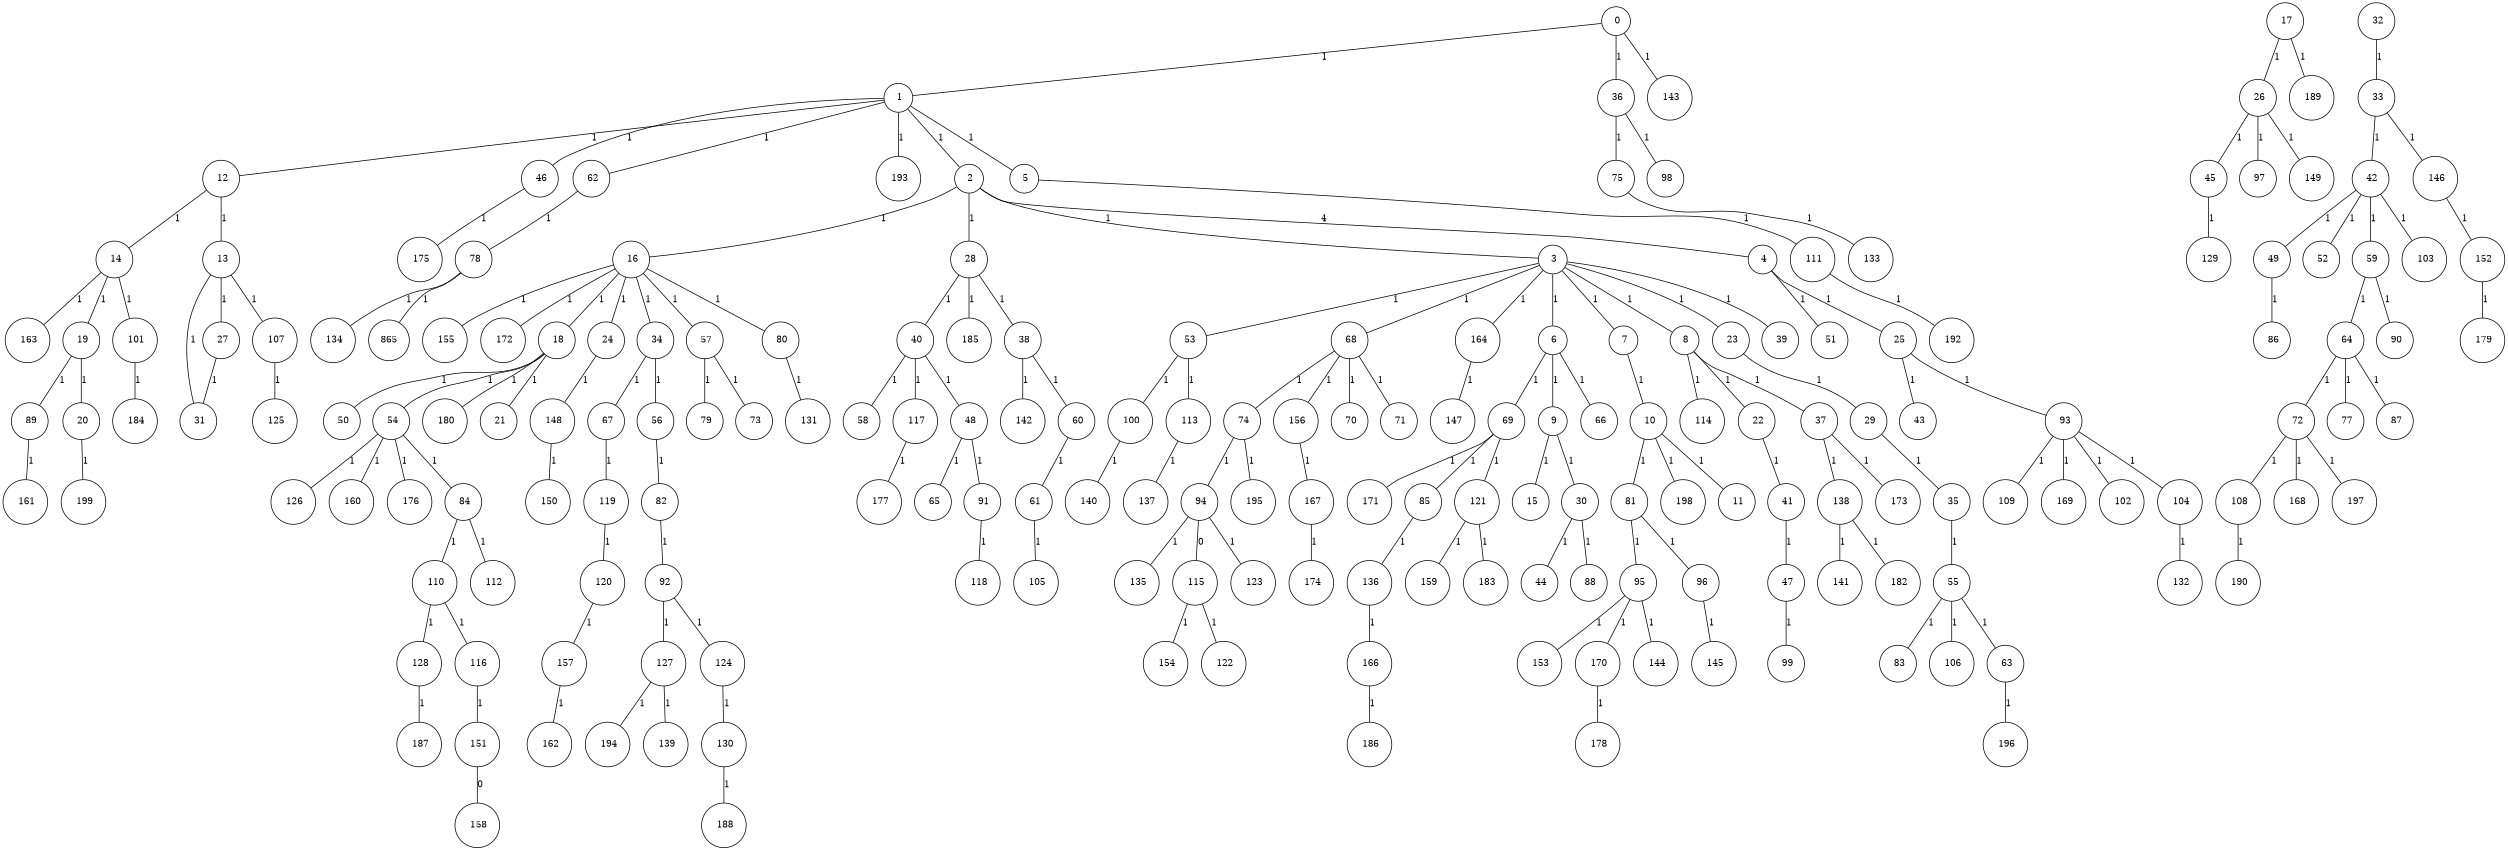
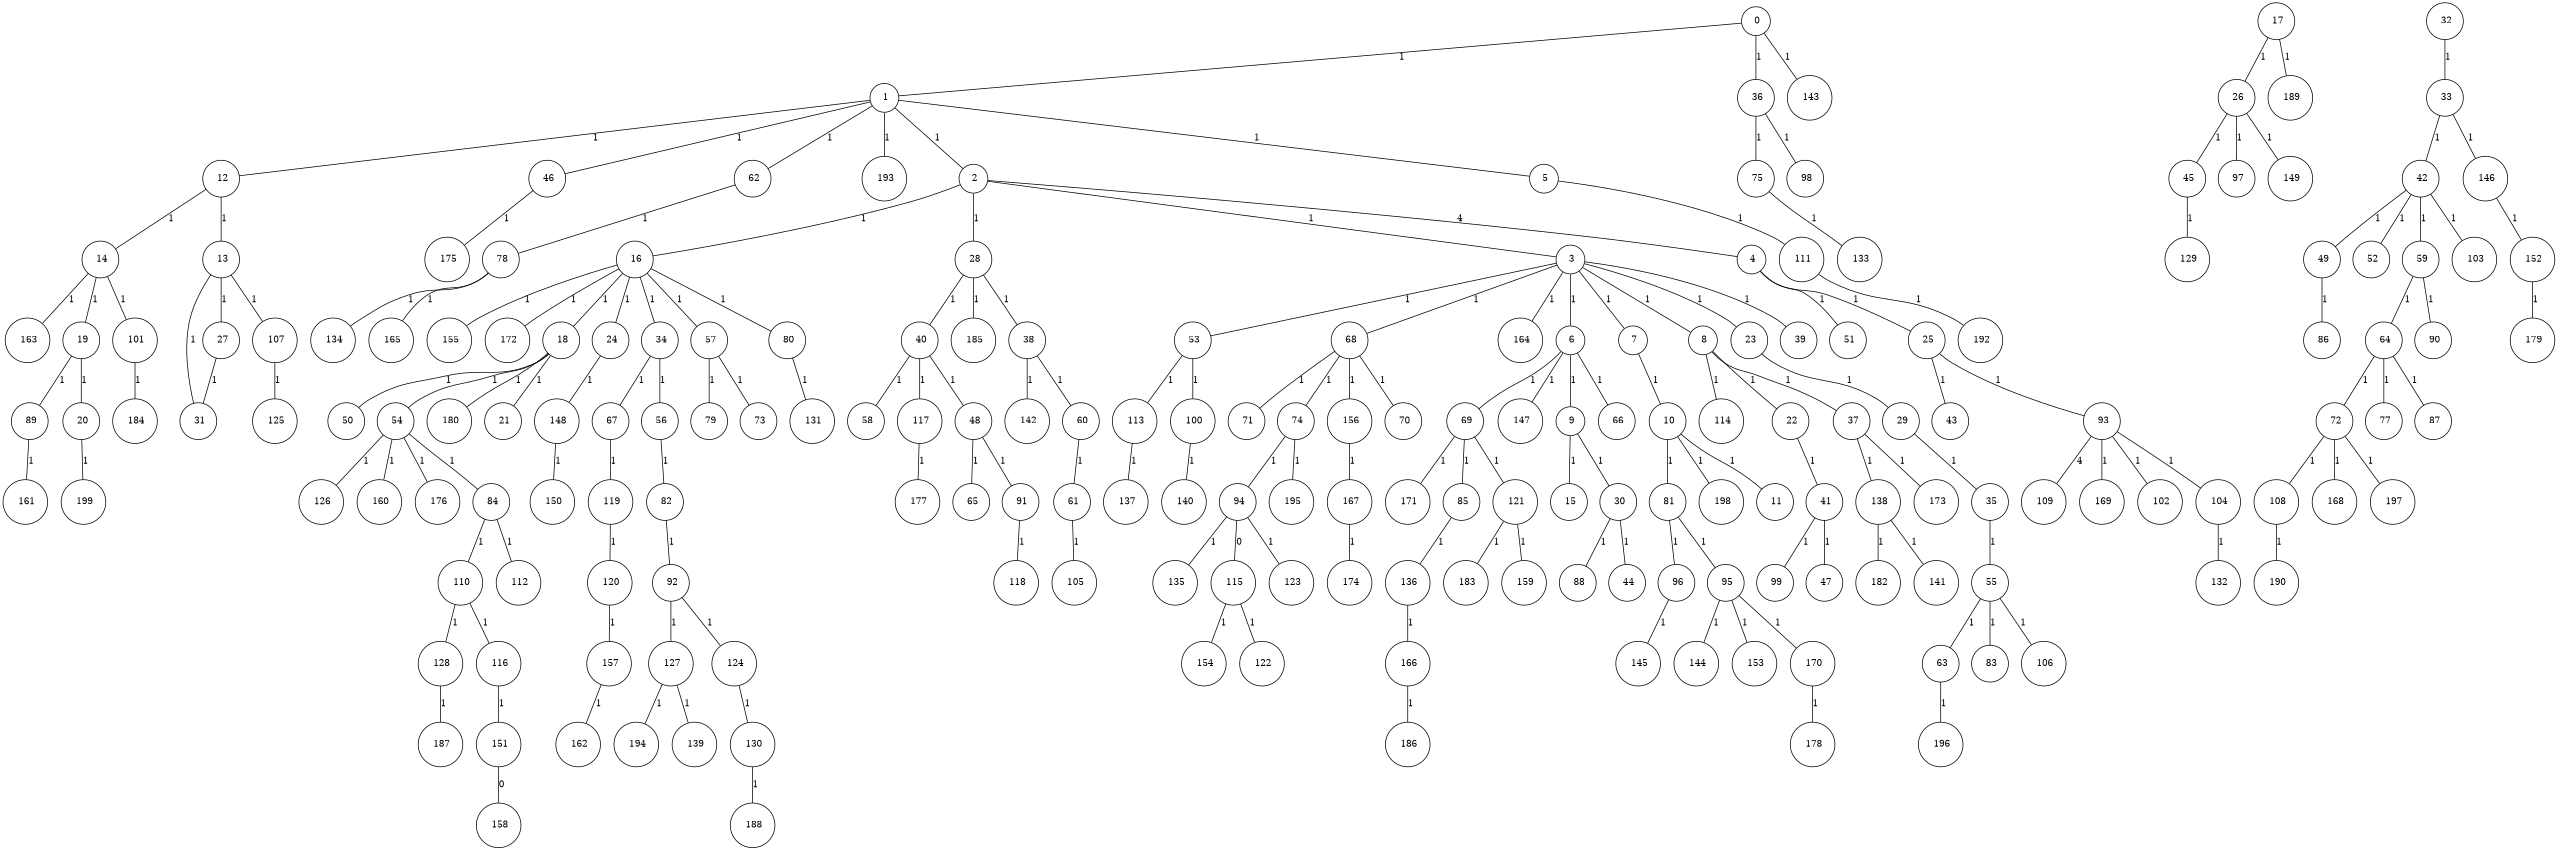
(389, 340) -> (391, 340)
(1465, 381) -> (1547, 377)
(2042, 462) -> (2080, 462)
(1786, 623) -> (1800, 542)
